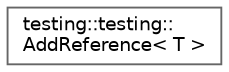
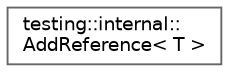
(114, 36) -> (114, 36)
